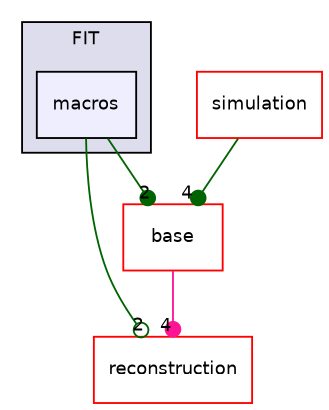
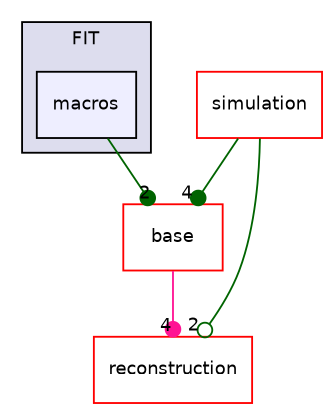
(97, 236) -> (249, 236)
